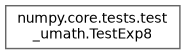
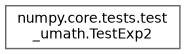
(93, 27) -> (93, 27)
